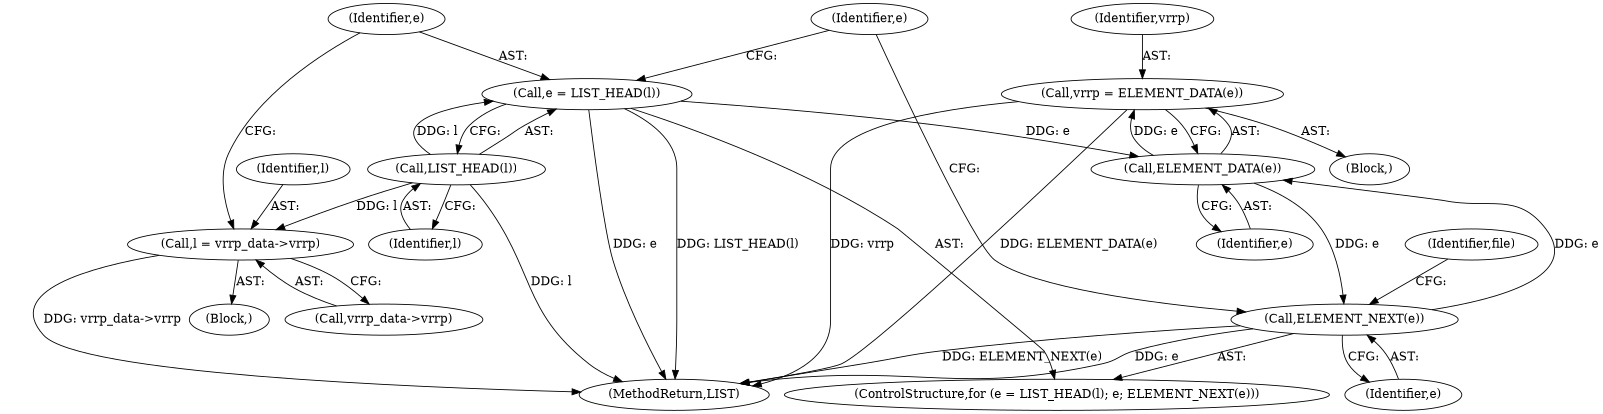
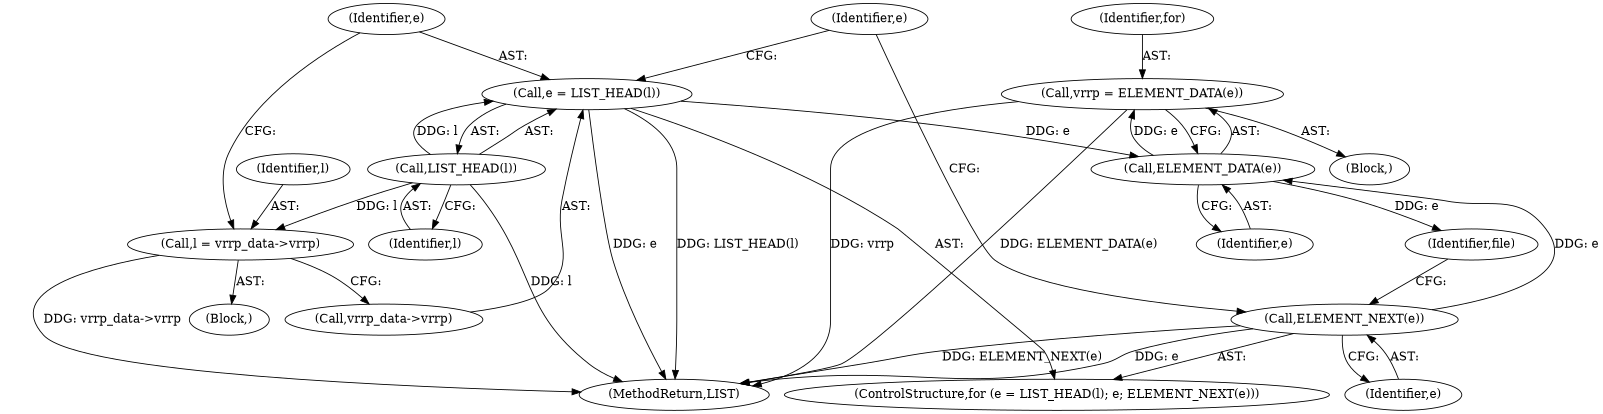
(1142, 19) -> (1142, 19)
(487, 132) -> (487, 132)
(1317, 224) -> (1354, 200)
(297, 290) -> (563, 246)
